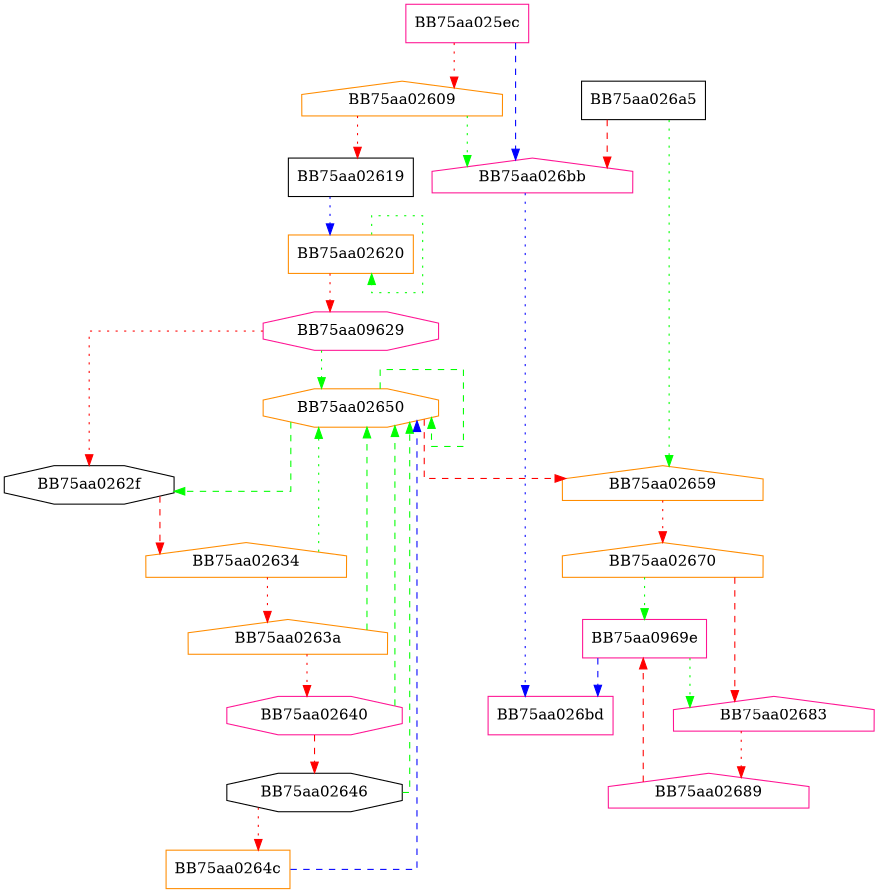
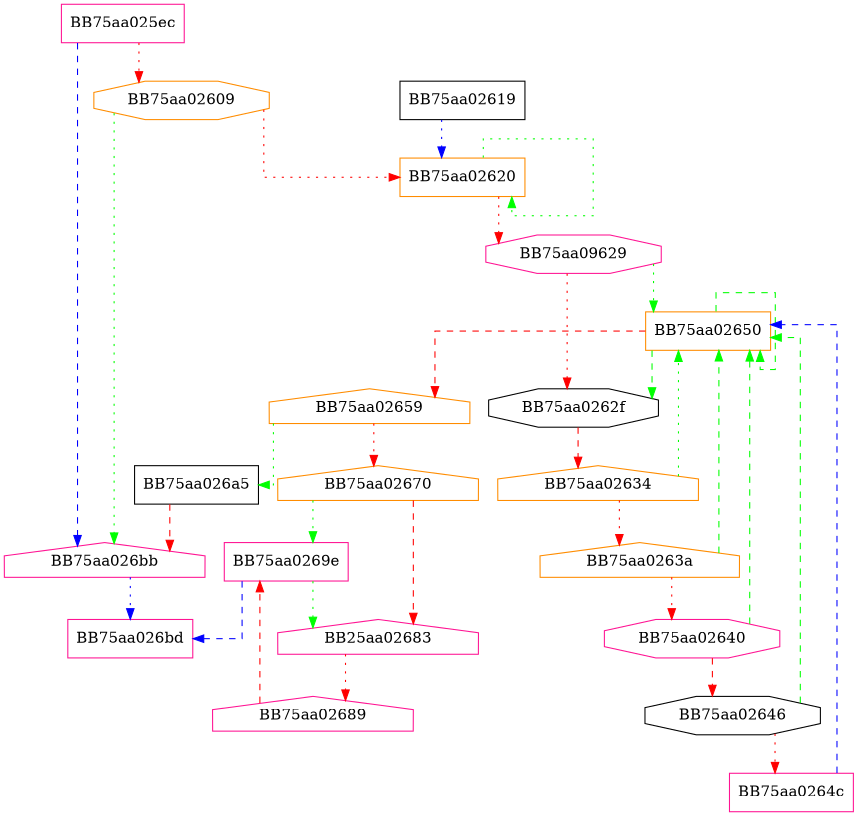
(402, 100) -> (182, 100)
(358, 132) -> (293, 177)
(669, 288) -> (273, 456)
(351, 408) -> (708, 331)
(645, 639) -> (286, 562)
(774, 716) -> (378, 639)
(228, 869) -> (791, 792)
